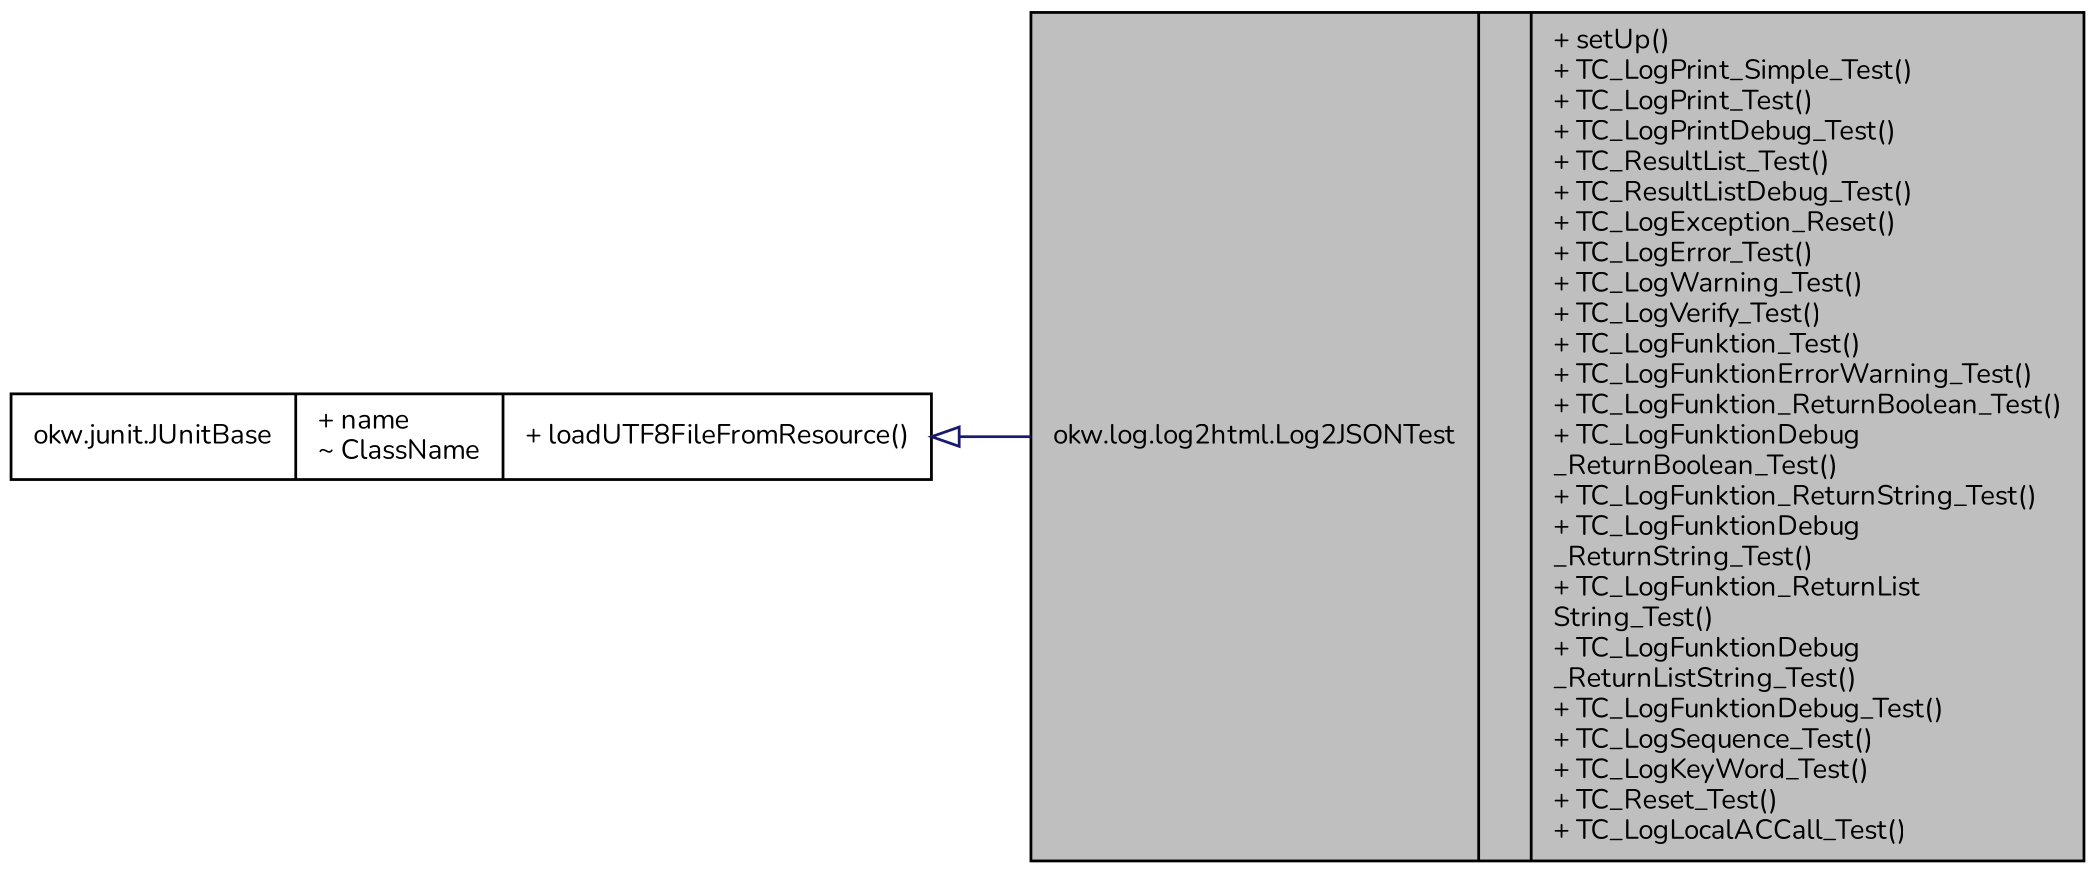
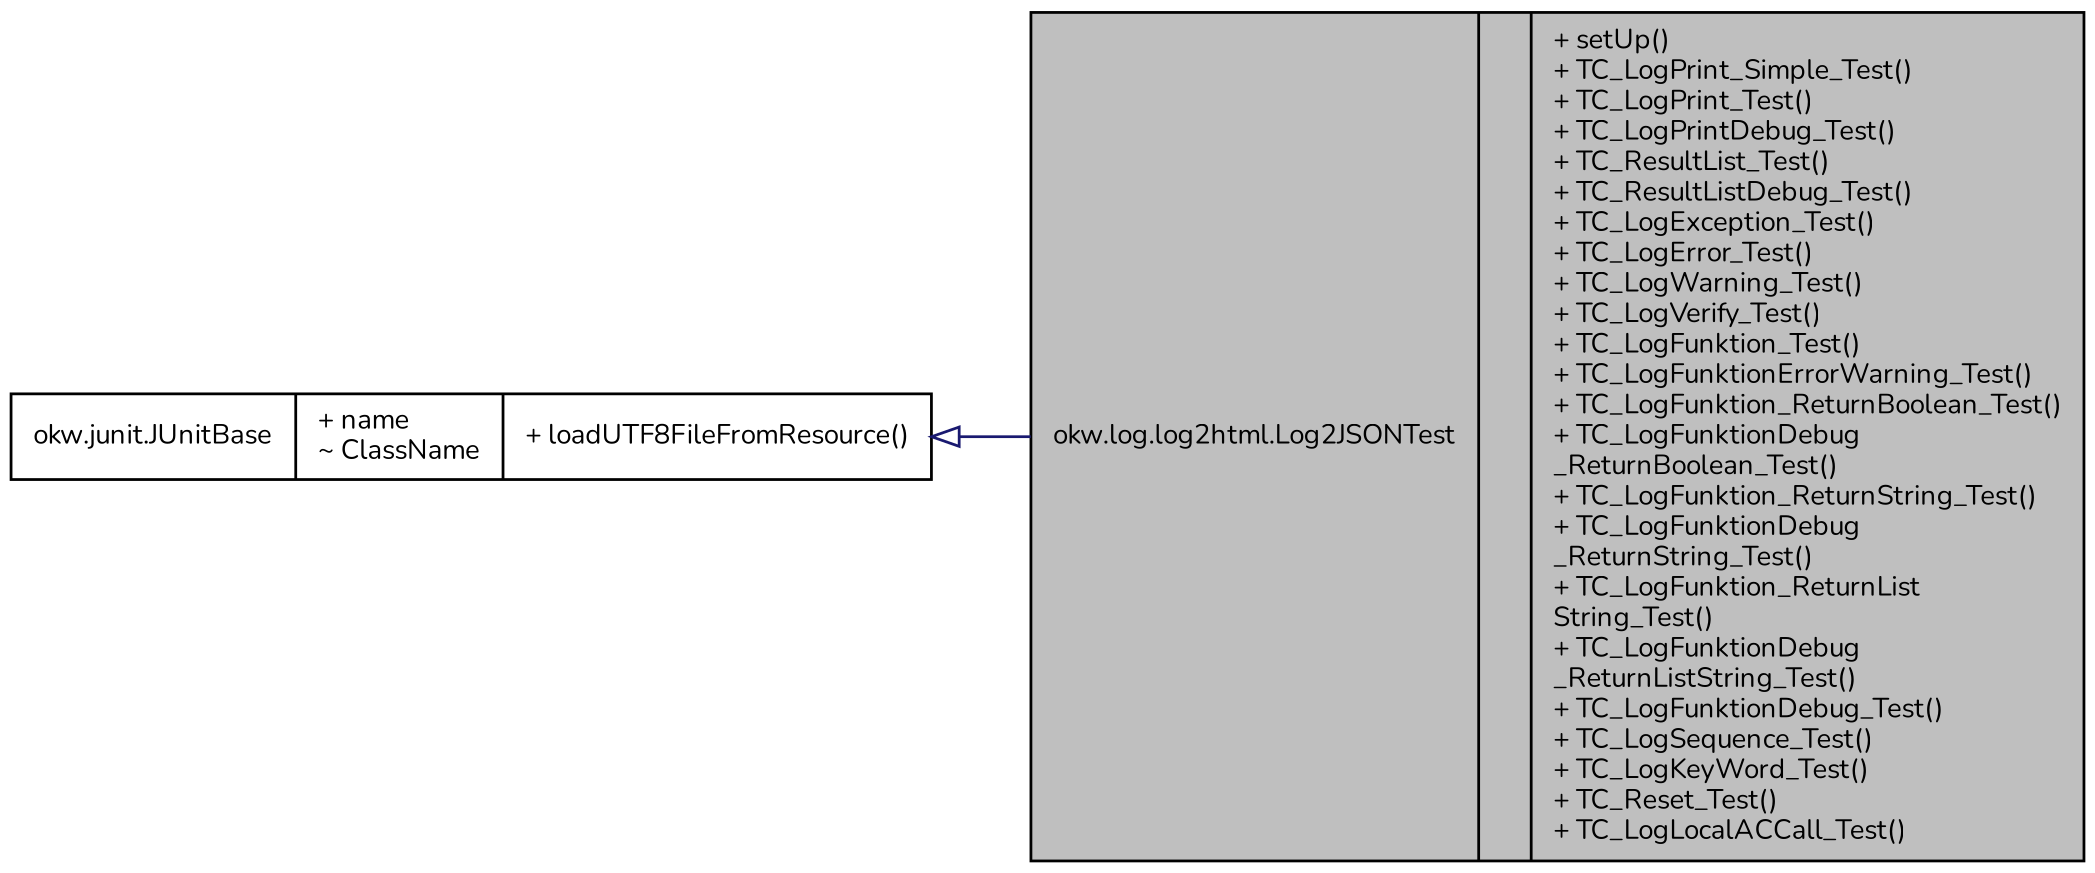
(1725, 222) -> (1715, 222)
